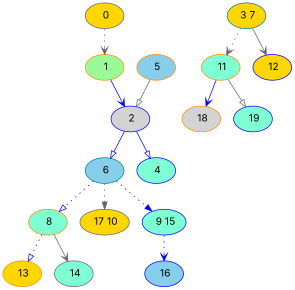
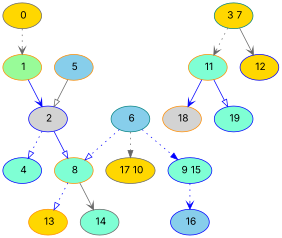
(235, 90) -> (219, 90)
(119, 142) -> (59, 142)
(142, 142) -> (37, 142)
